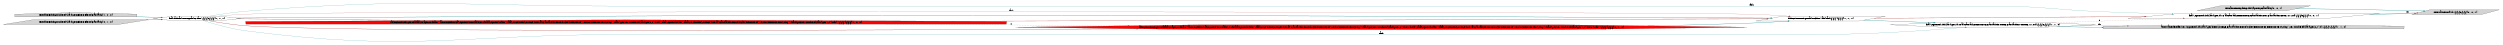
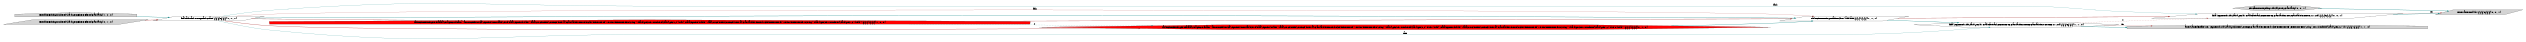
(2254, 8) -> (2277, 8)
(197, 18) -> (209, 18)
